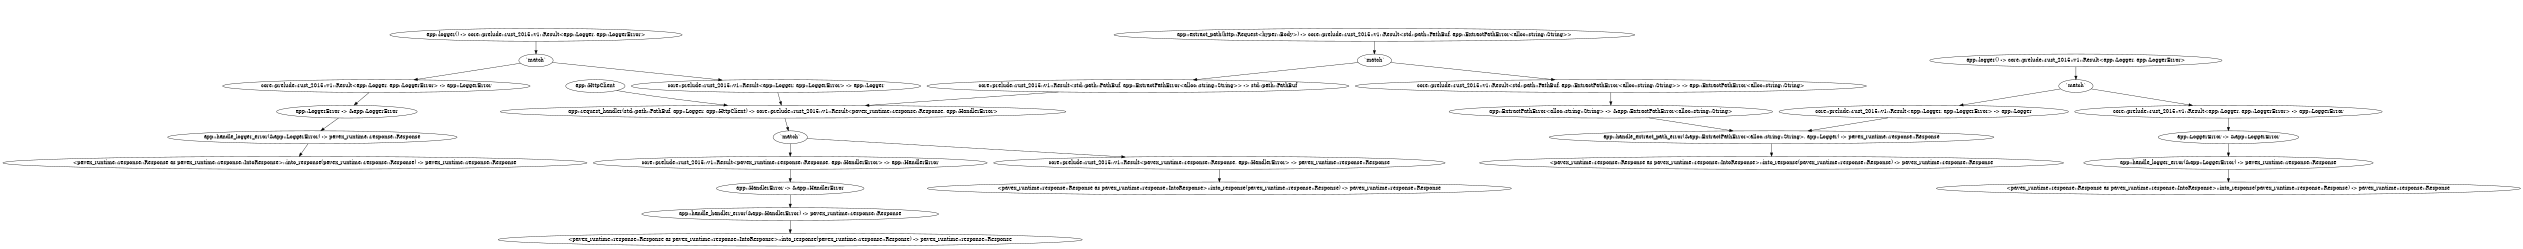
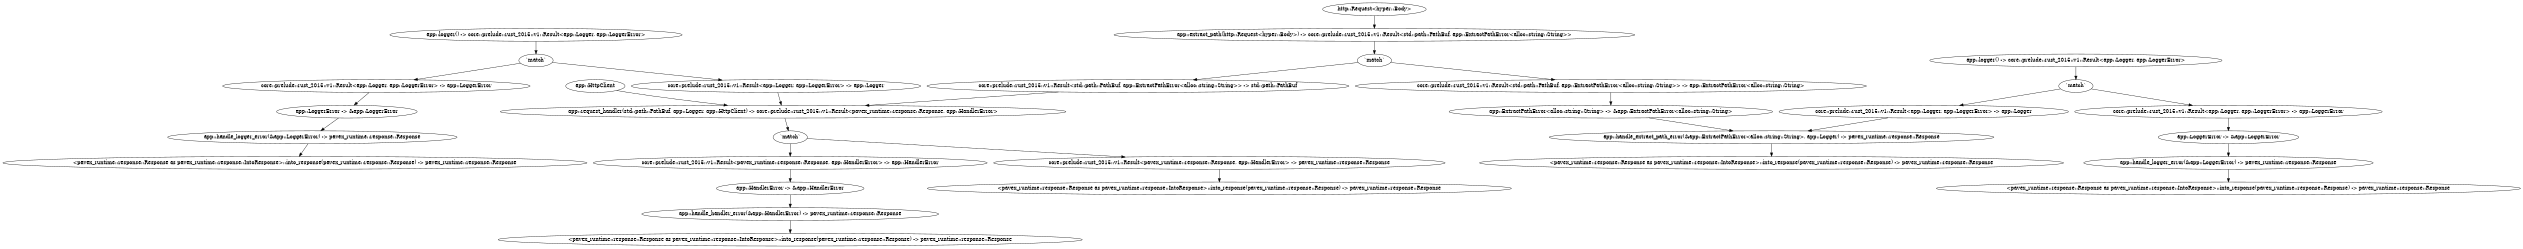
none -> (1374, 9)
